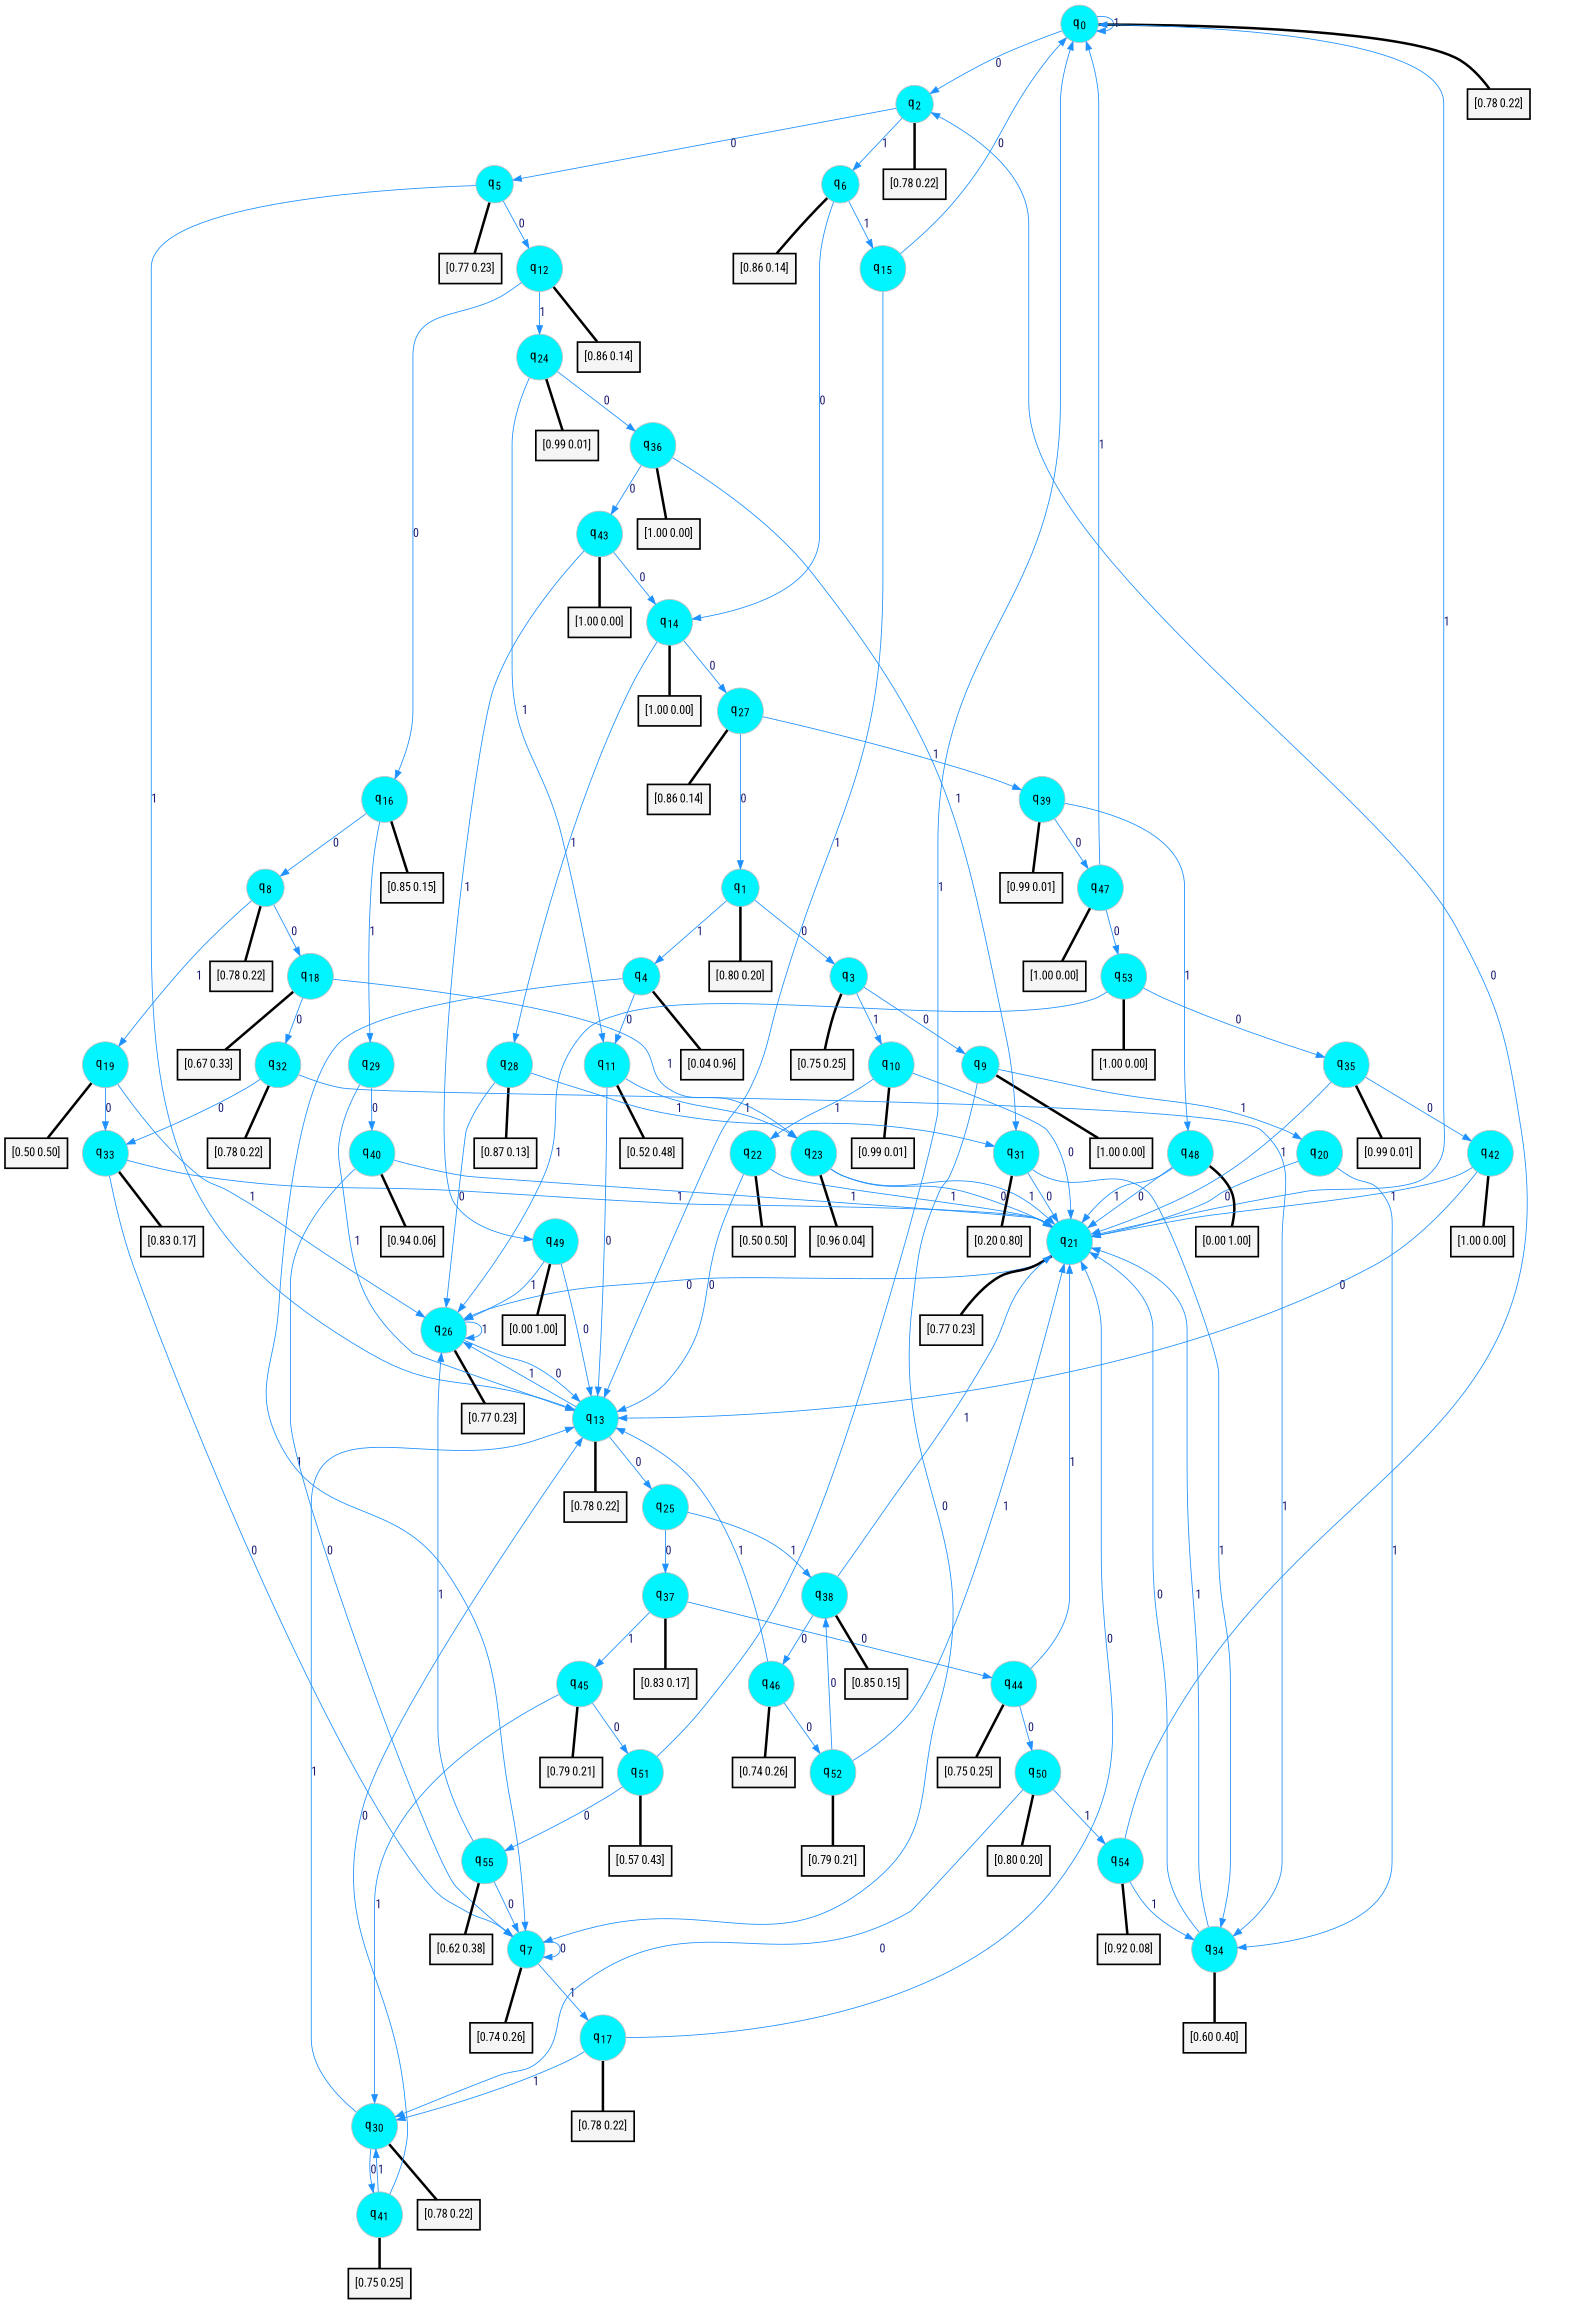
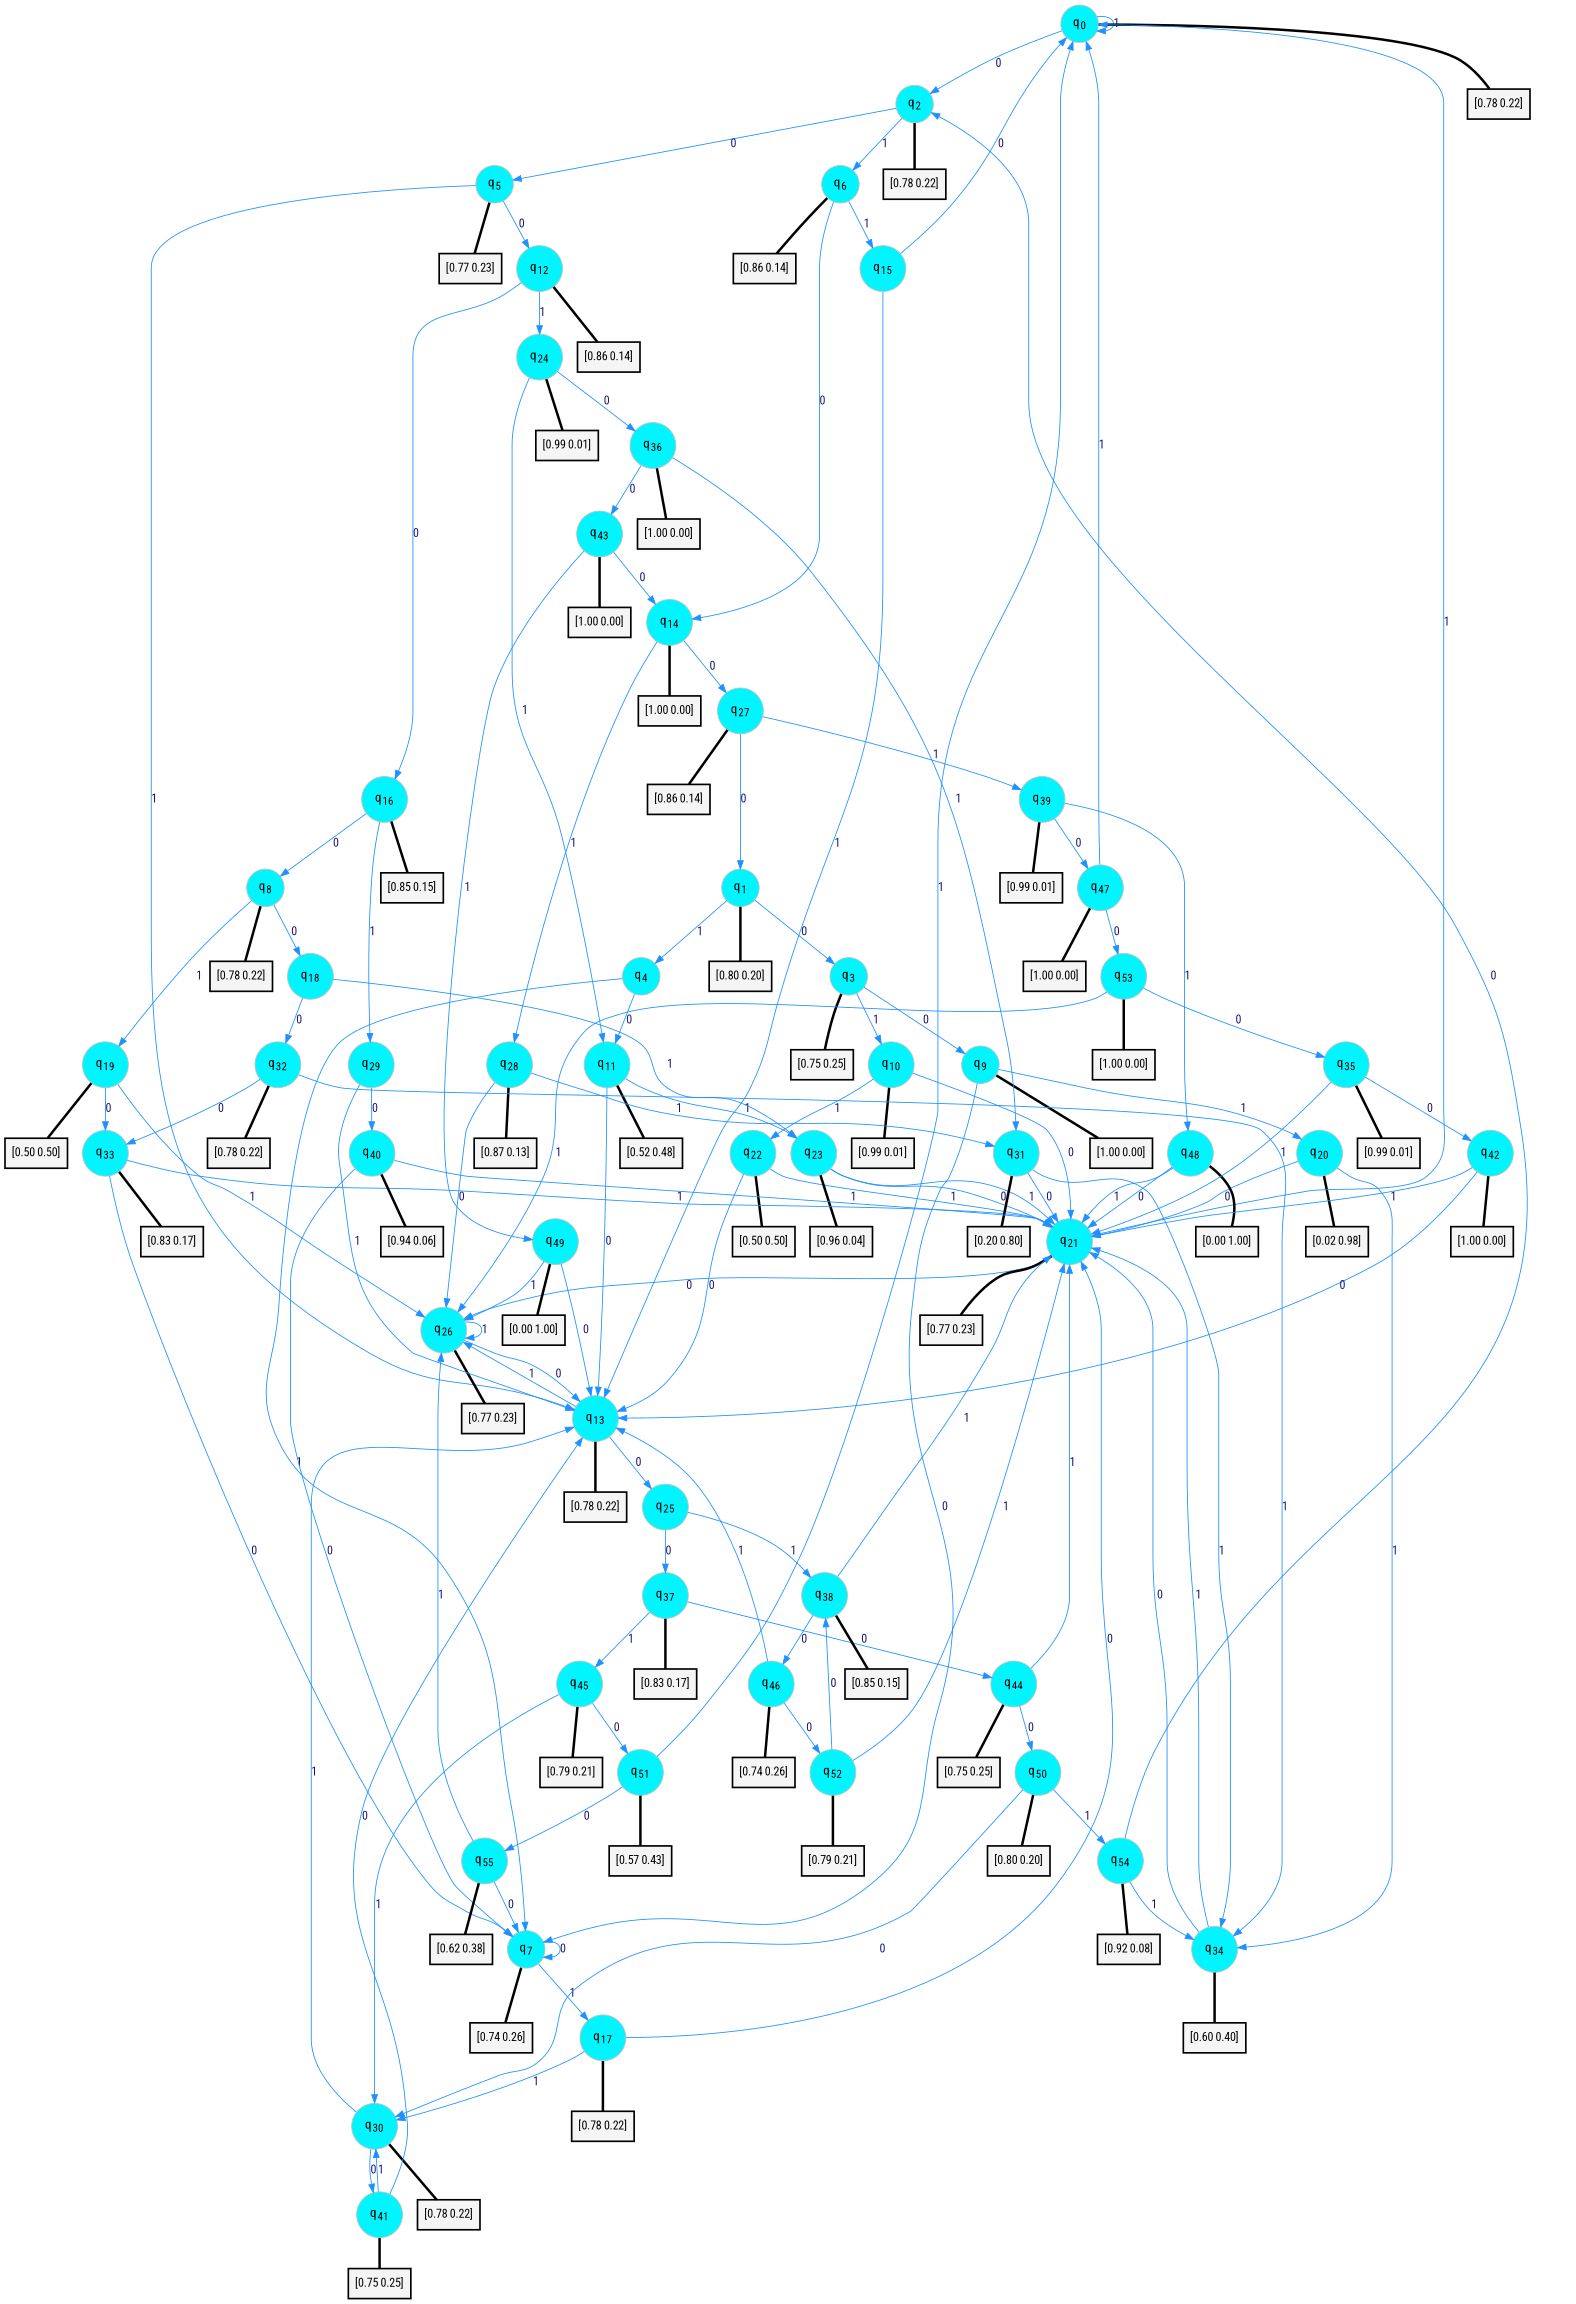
(209, 1065) -> none
(712, 1065) -> none
none -> (1337, 1242)
